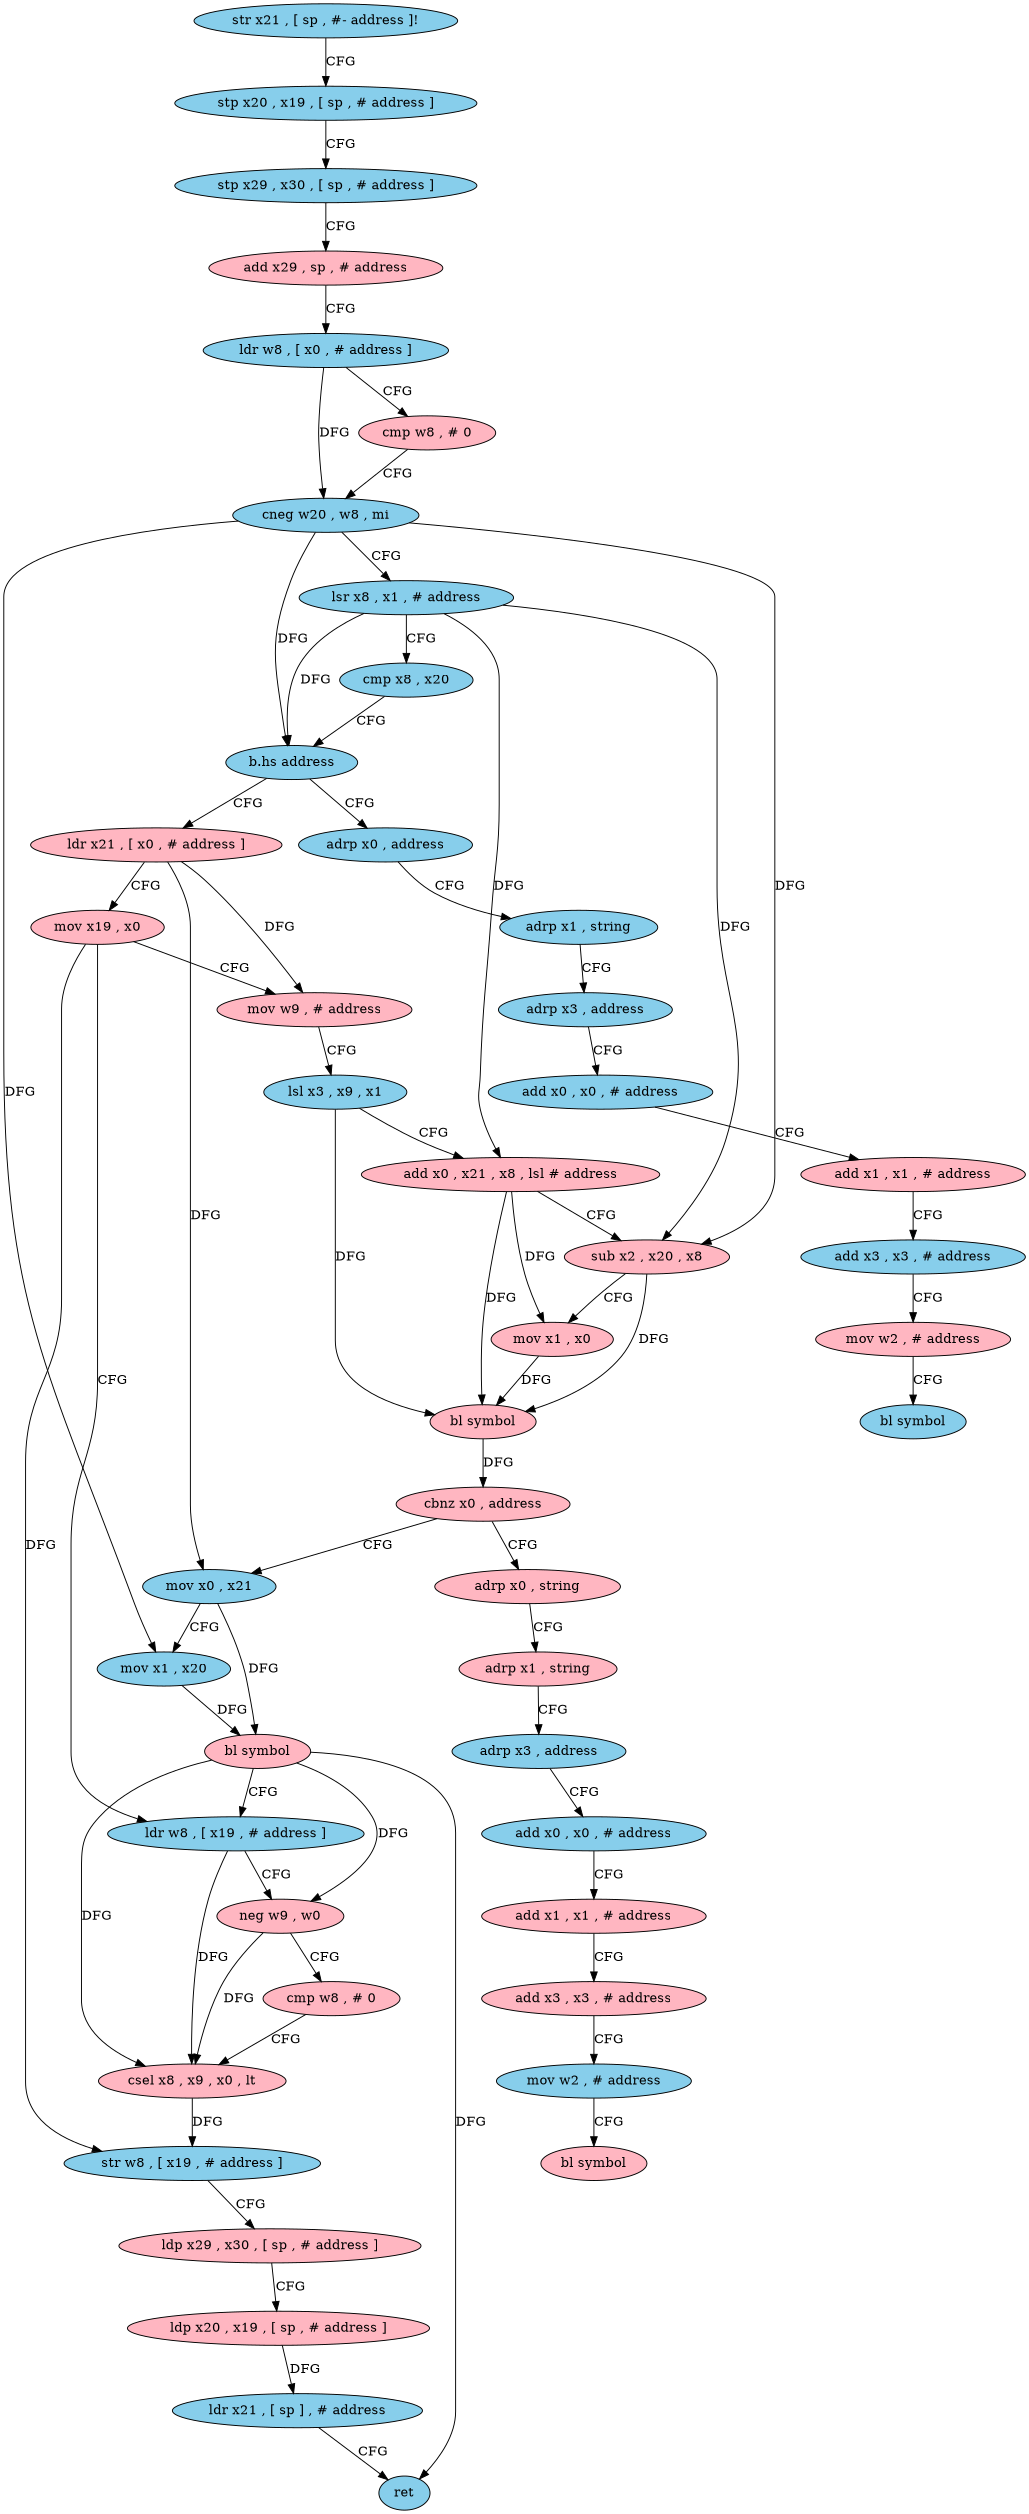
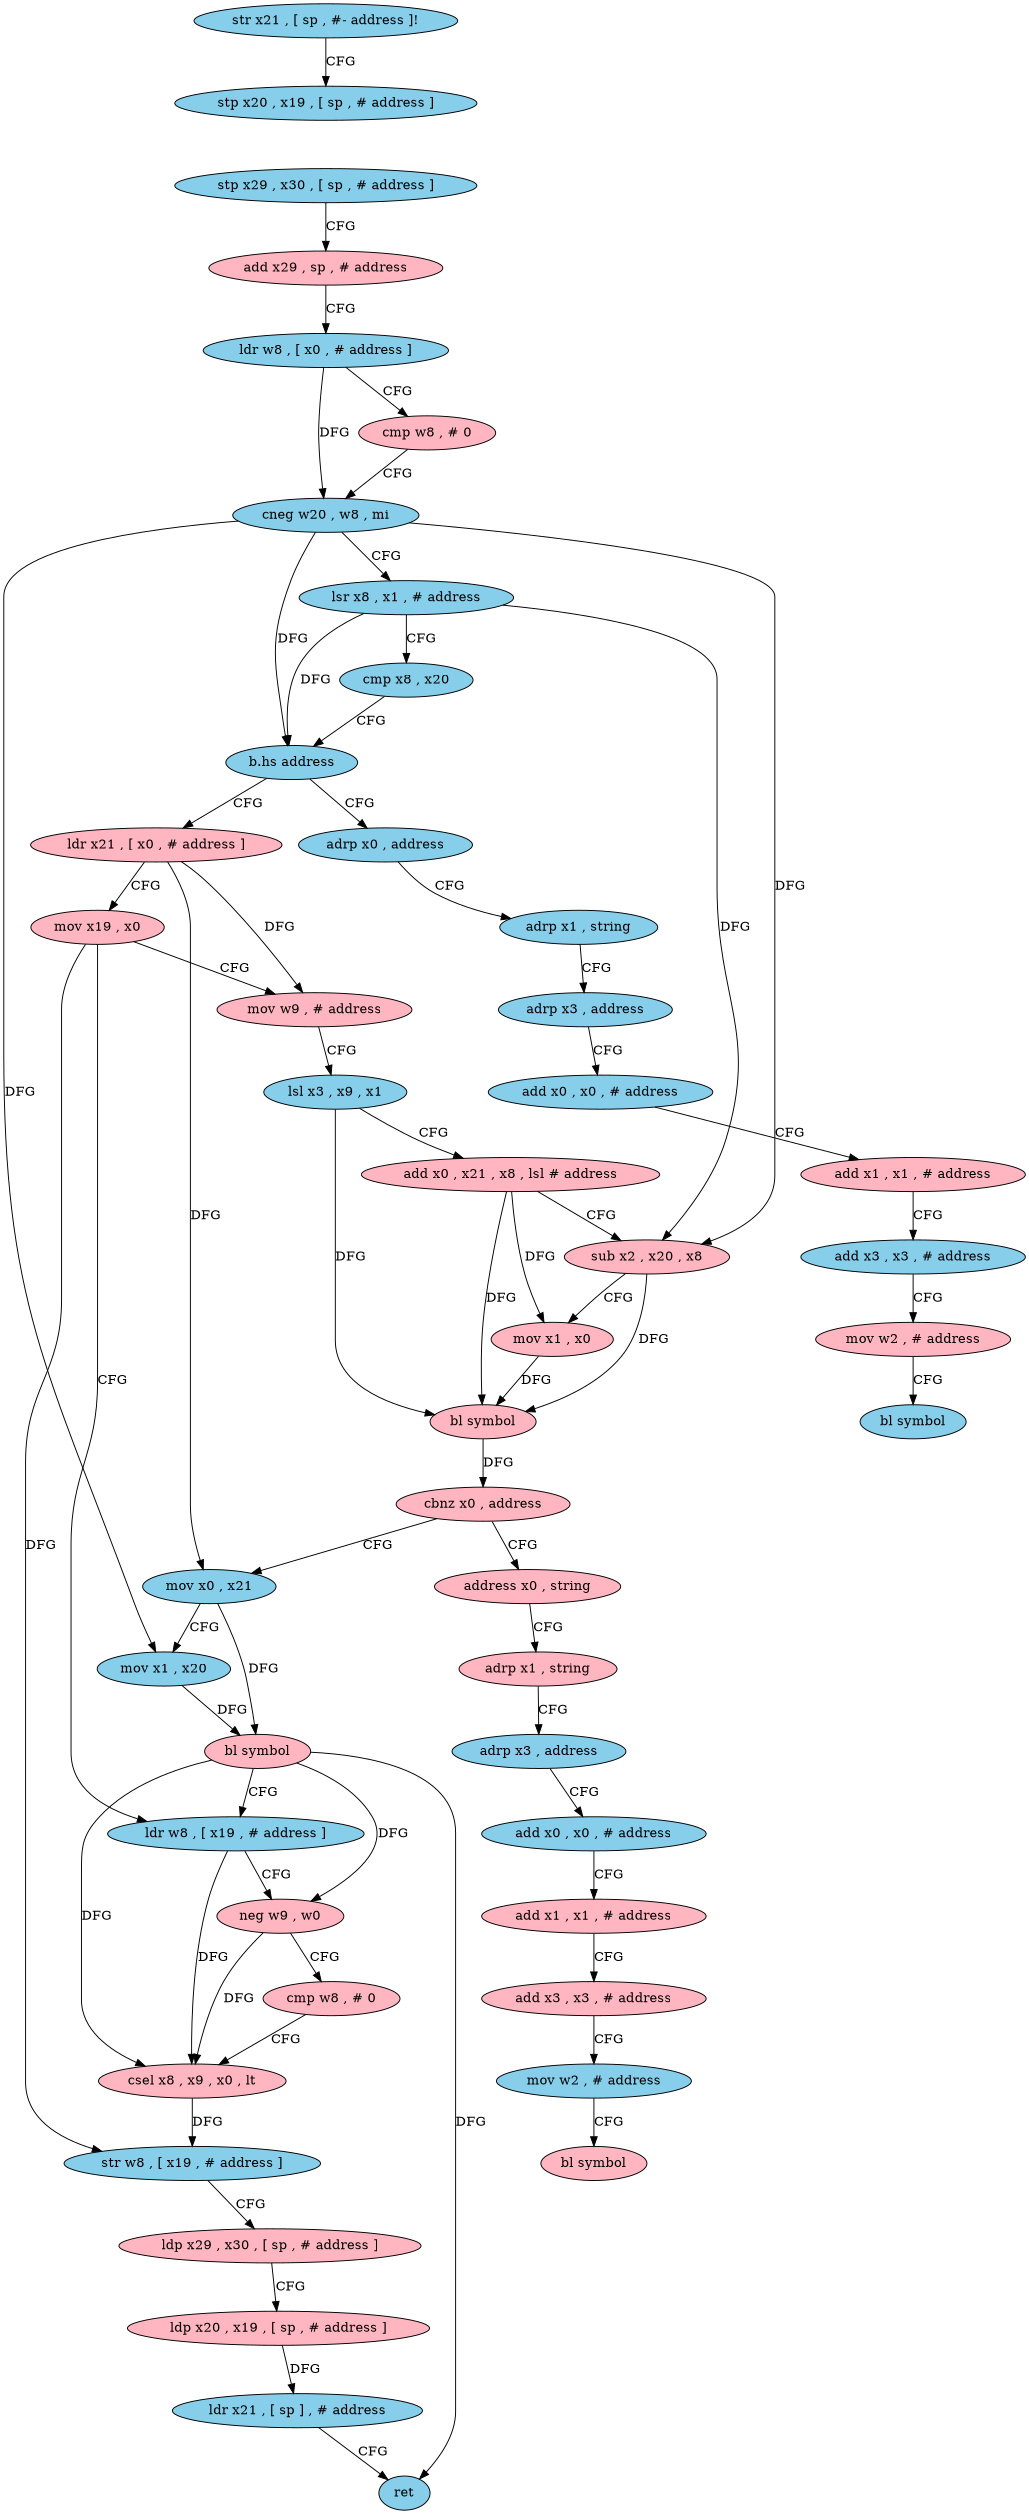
(326, 140) -> none
(495, 871) -> none
(528, 1587) -> (528, 1587)
